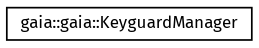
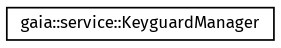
(129, 24) -> (140, 24)
